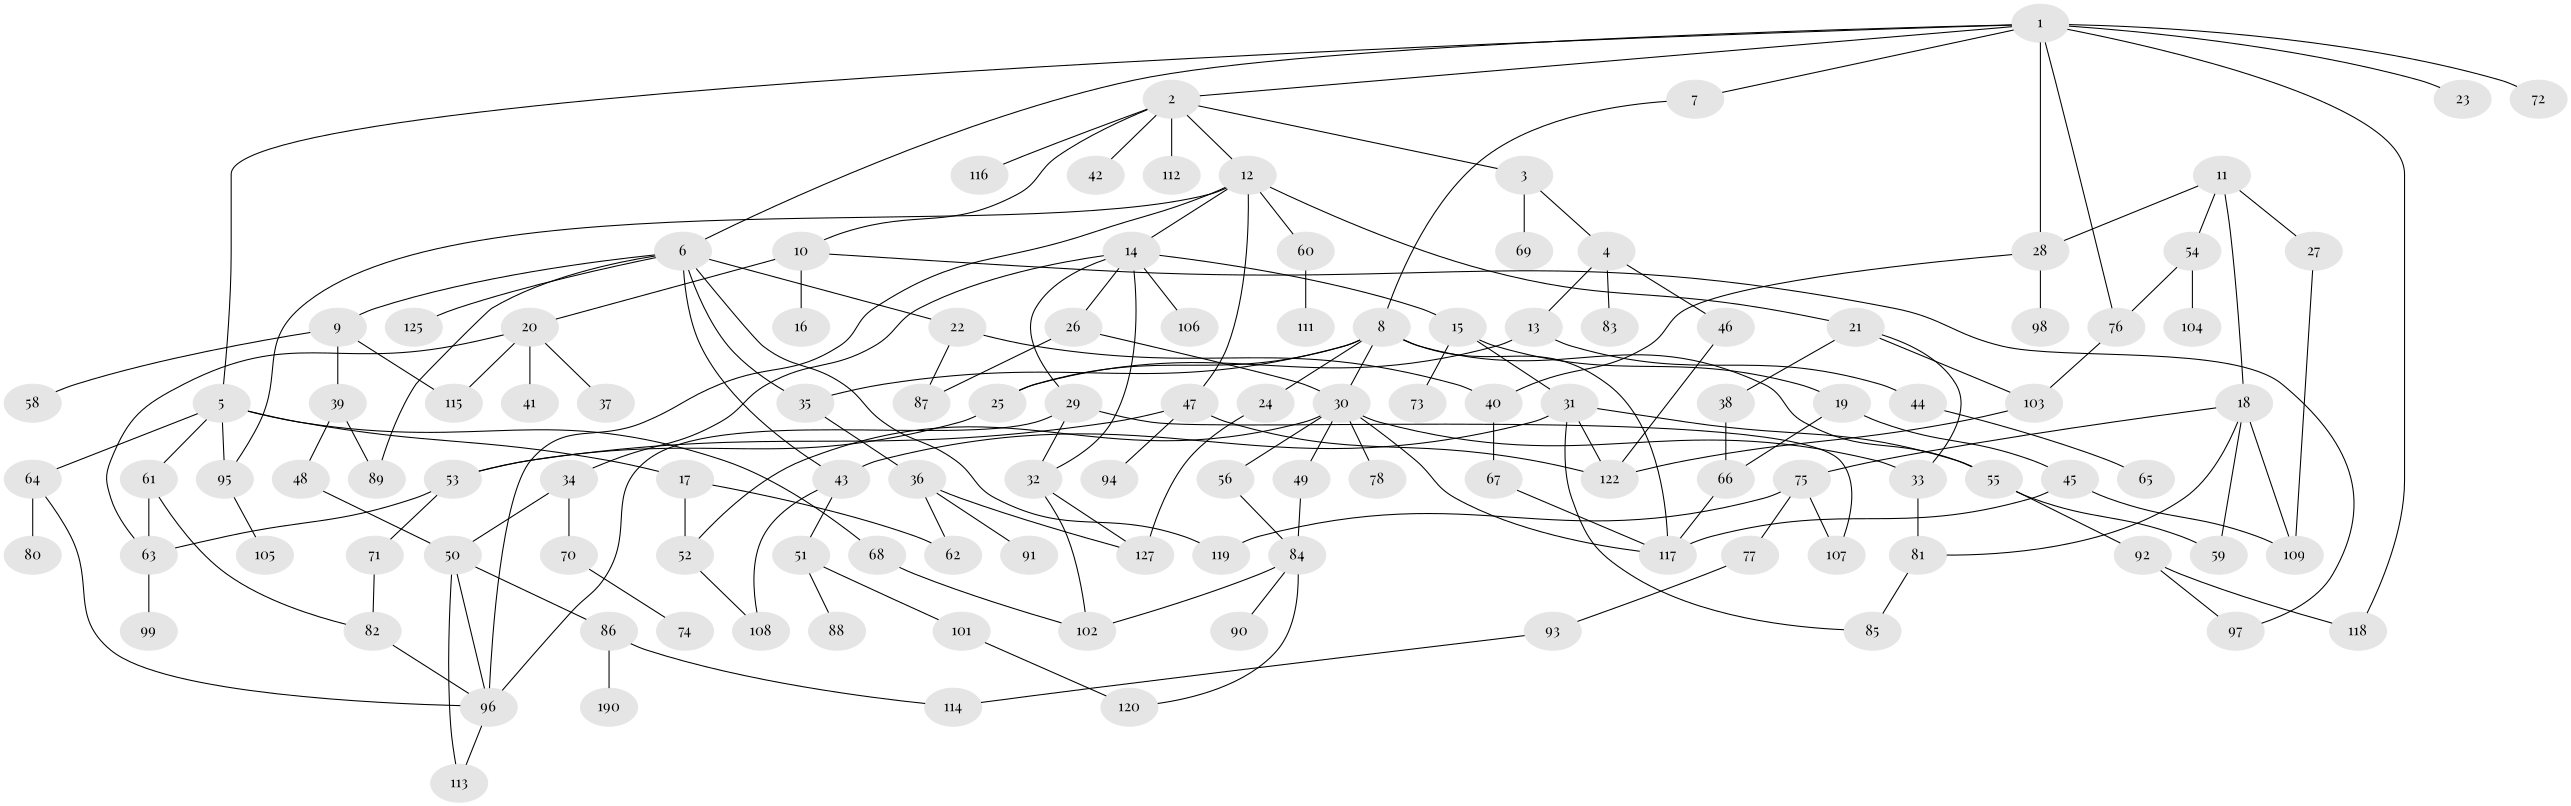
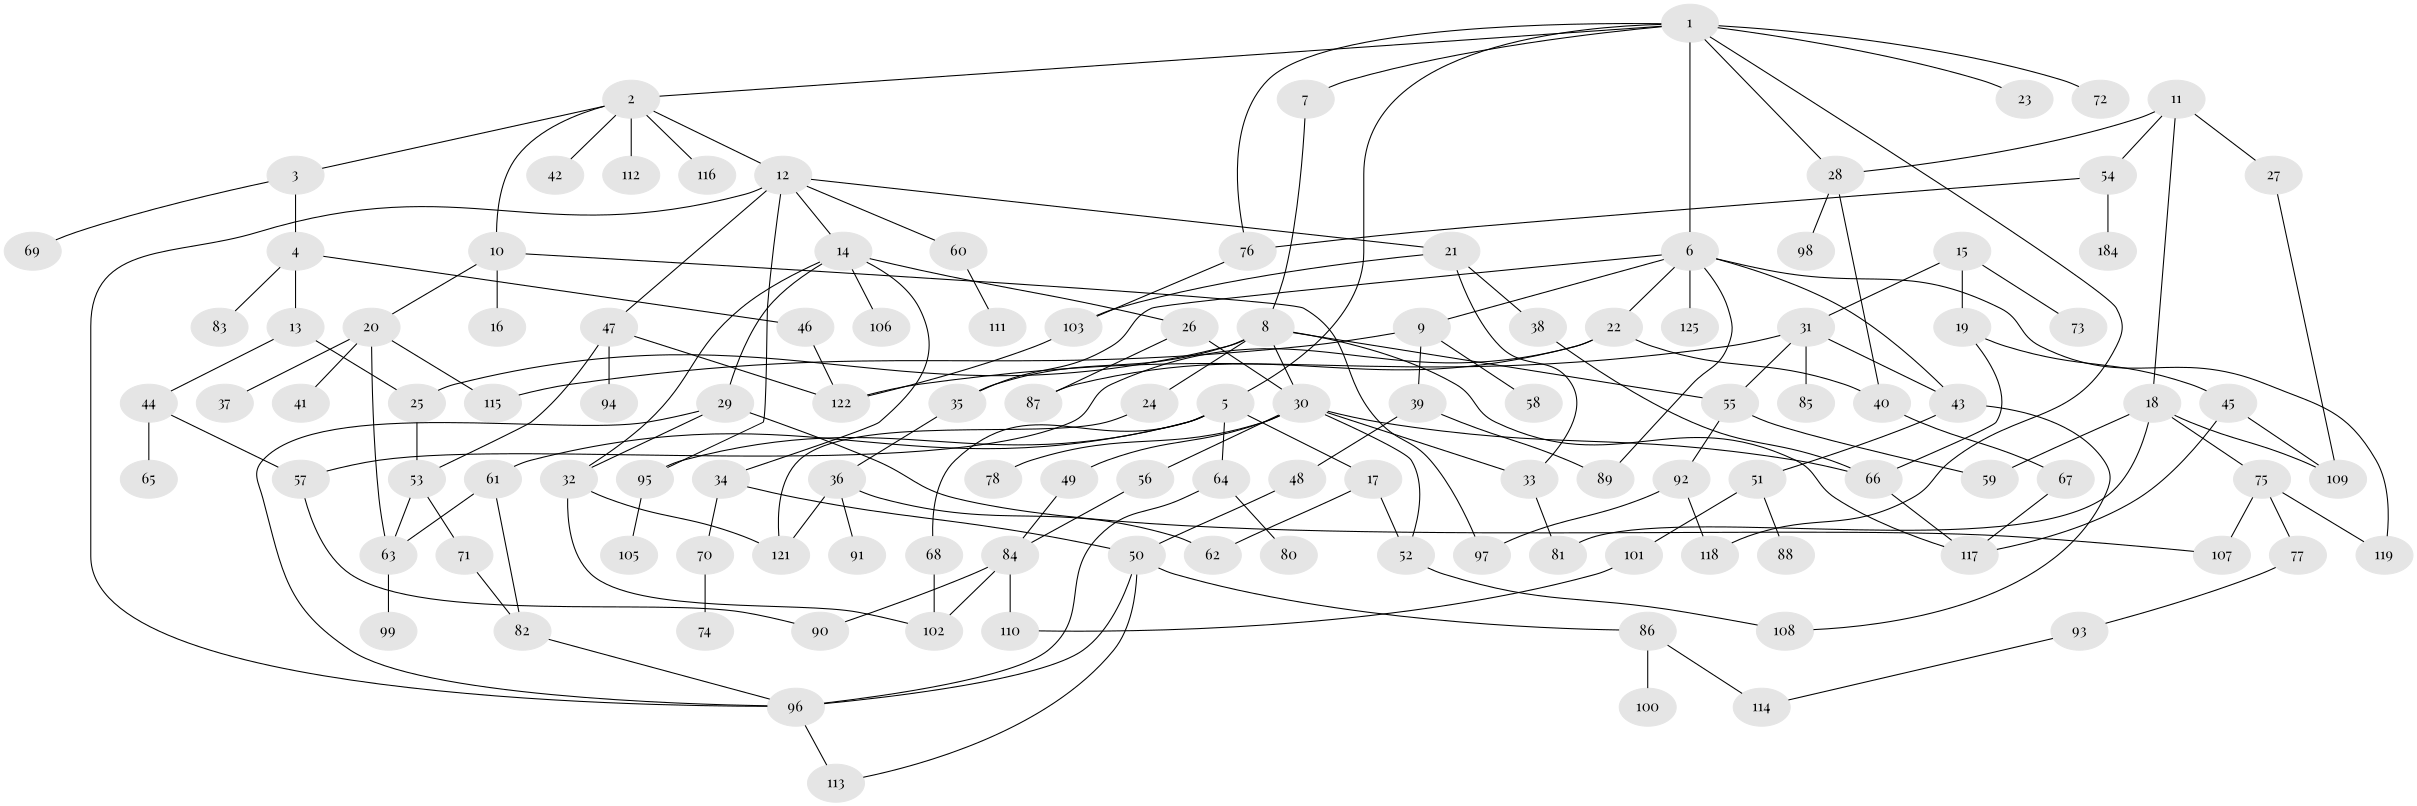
(1320, 282) -> none
(2192, 327) -> (2108, 251)
none -> (301, 479)
(1472, 506) -> (1679, 446)
(1145, 555) -> (781, 555)
(1895, 593) -> none
(609, 707) -> (1648, 707)
(1129, 707) -> (1010, 631)
